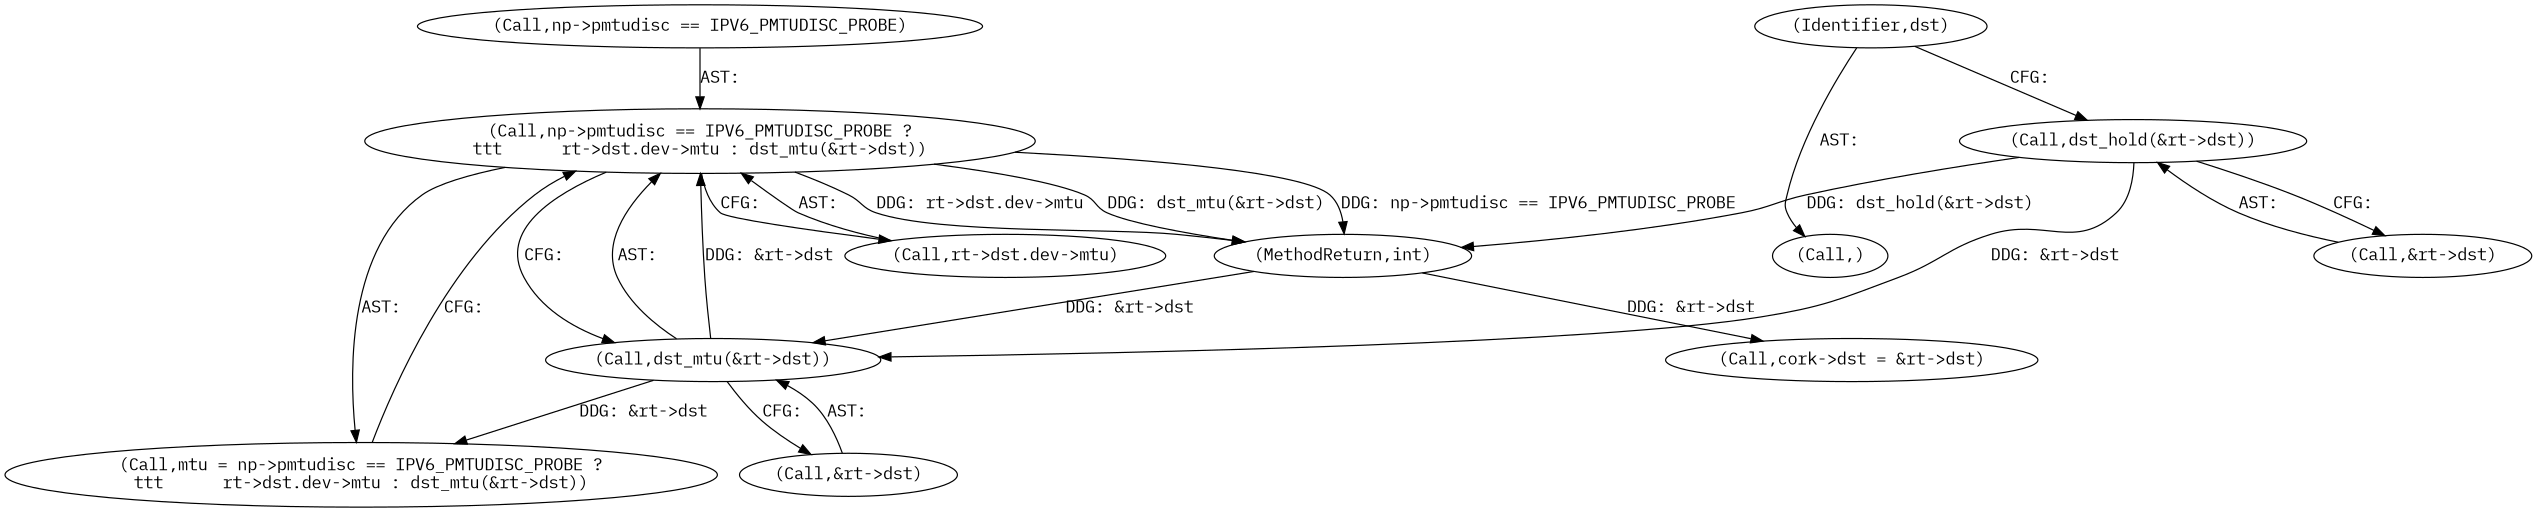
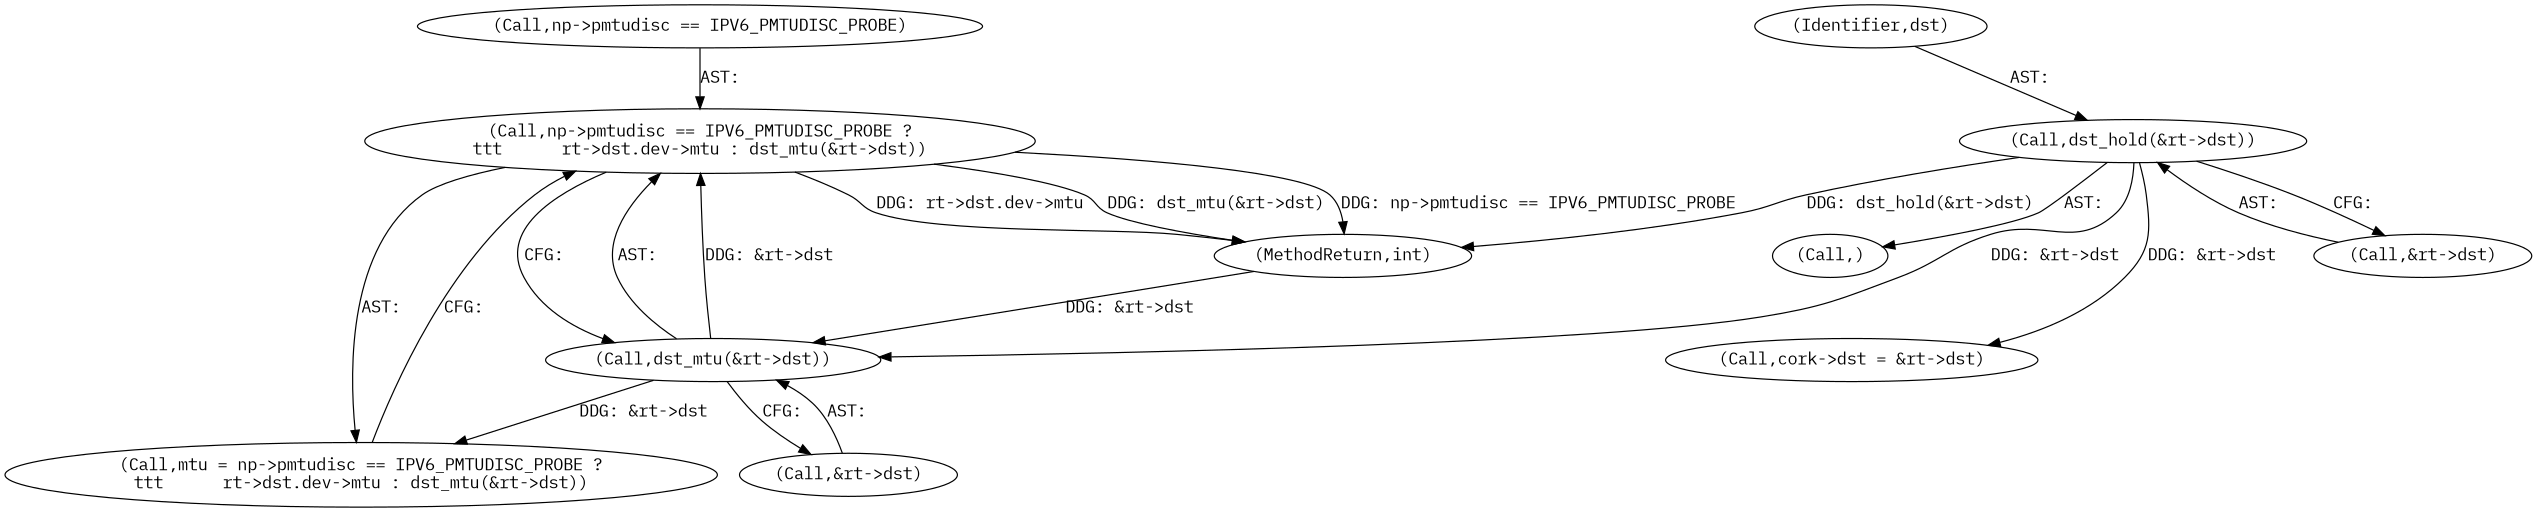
(2035, 78) -> (2035, 78)
(1808, 135) -> (2009, 222)
(1005, 256) -> none
(1587, 306) -> (2117, 284)
